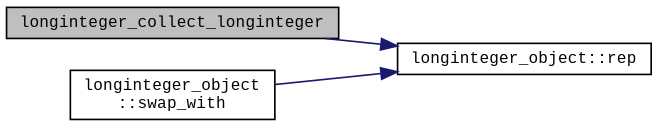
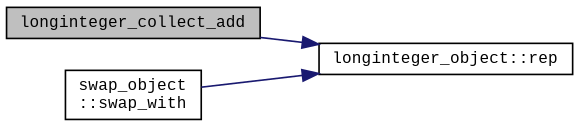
(173, 23) -> (133, 23)
(173, 95) -> (133, 95)
